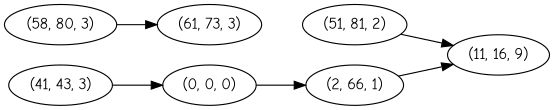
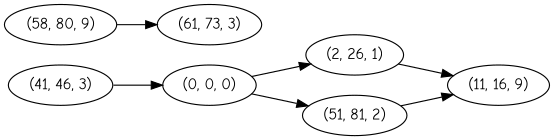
(61, 25) -> (61, 25)
(61, 85) -> (61, 85)
(355, 85) -> (355, 55)
none -> (274, 99)
